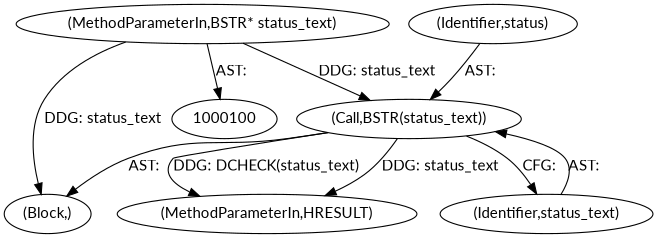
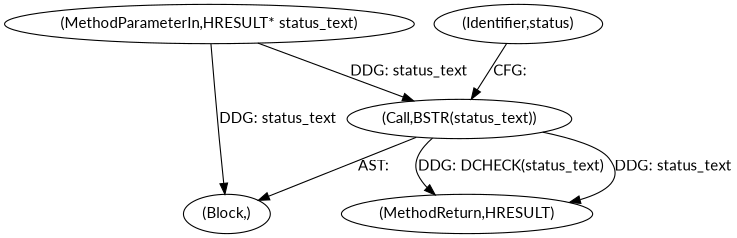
(203, 24) -> (209, 24)
(483, 72) -> (512, 72)
(225, 119) -> none
(267, 214) -> (467, 214)
(547, 214) -> none
